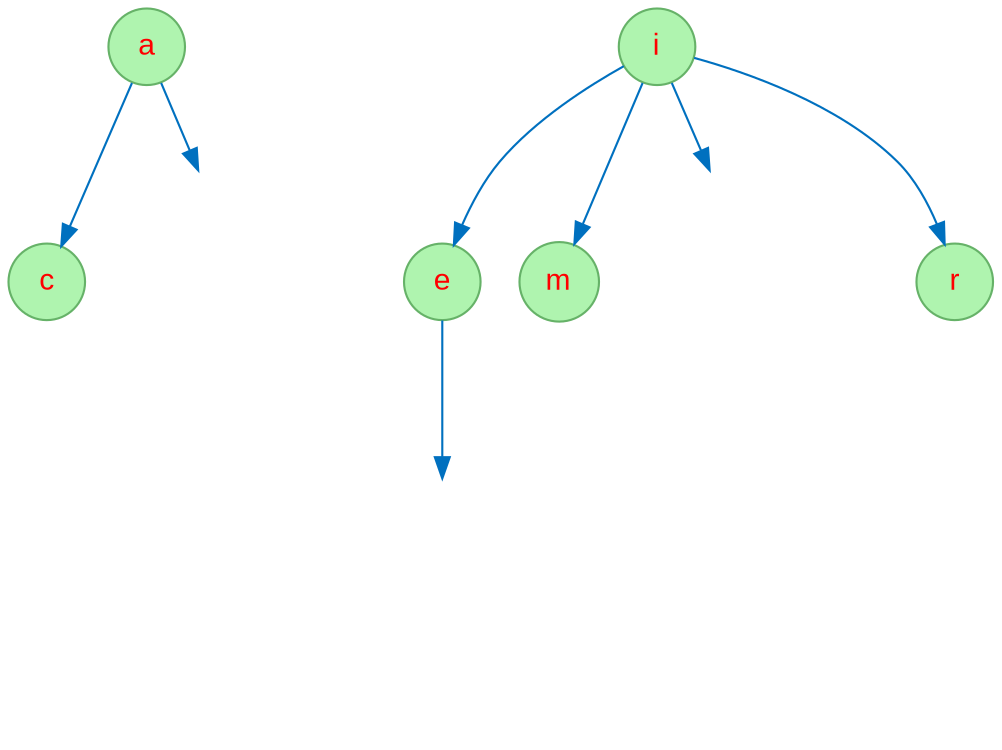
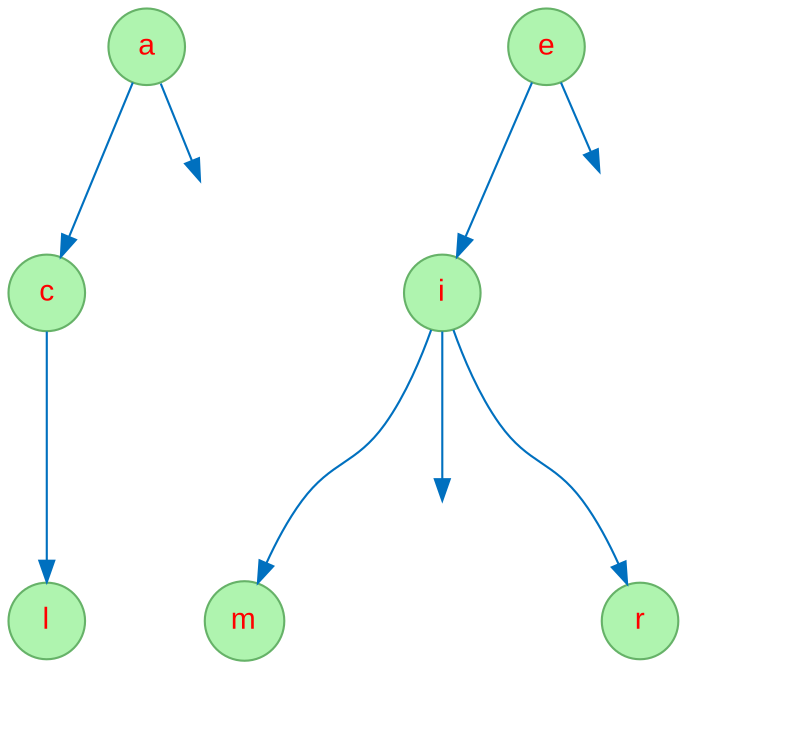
(529, 132) -> (499, 160)
none -> (47, 621)
